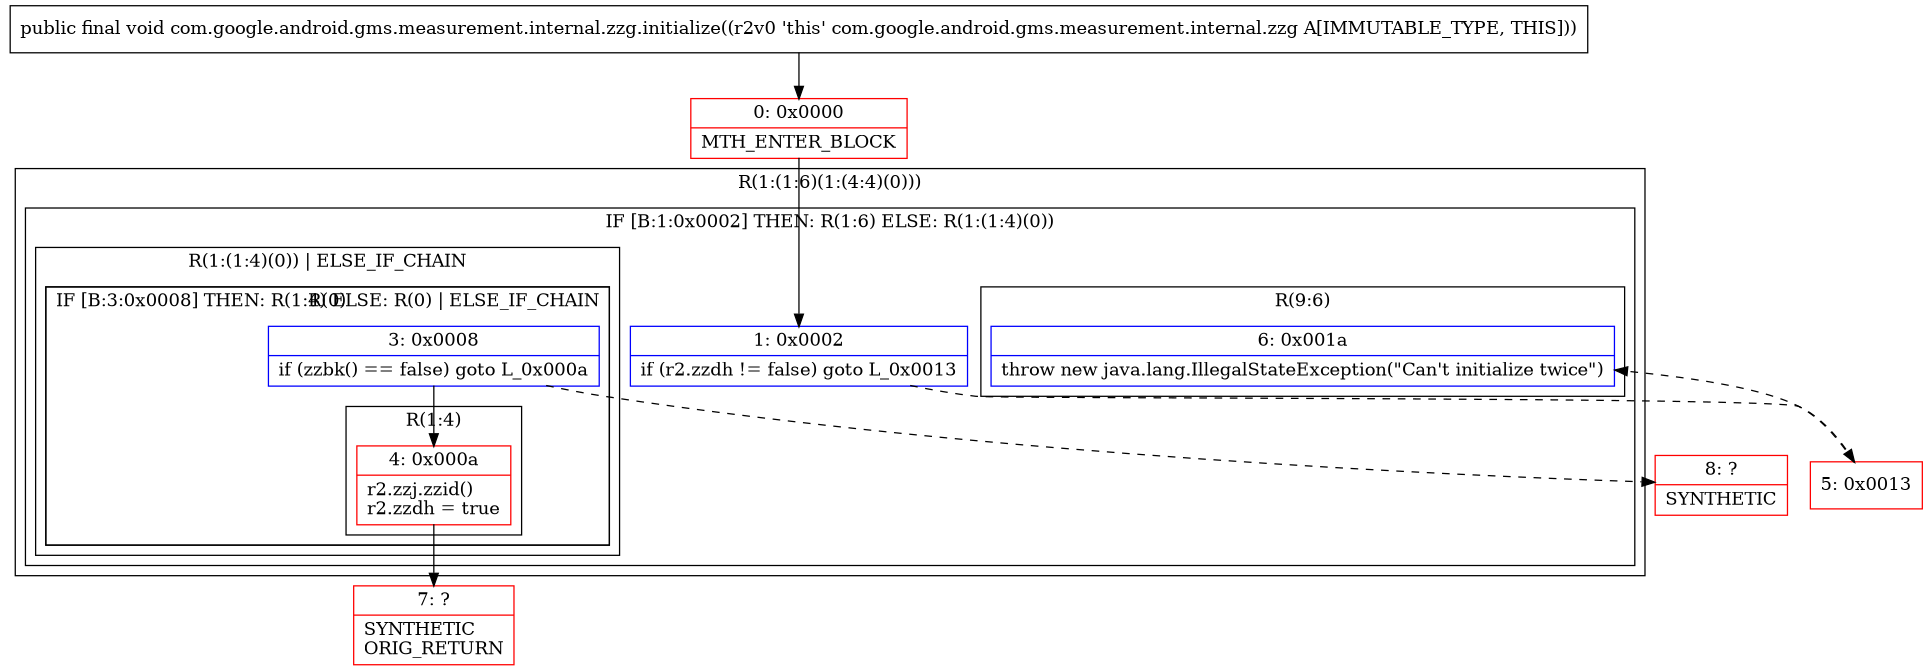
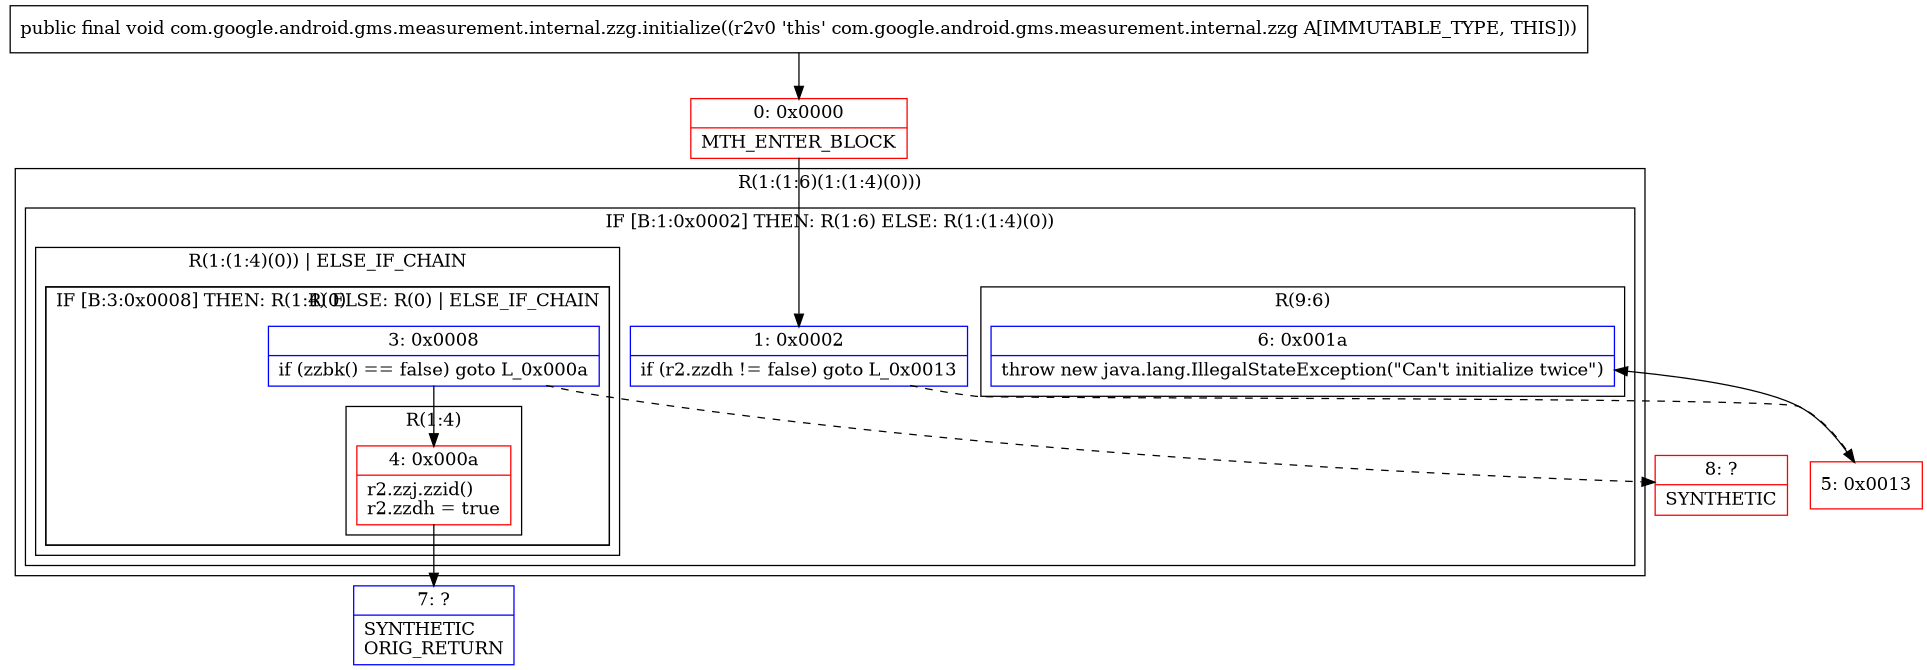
(830, 183) -> (830, 183)
(1753, 391) -> (1753, 391)
(434, 625) -> (434, 625)
